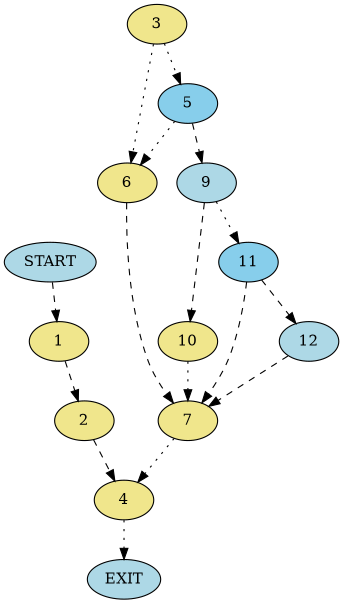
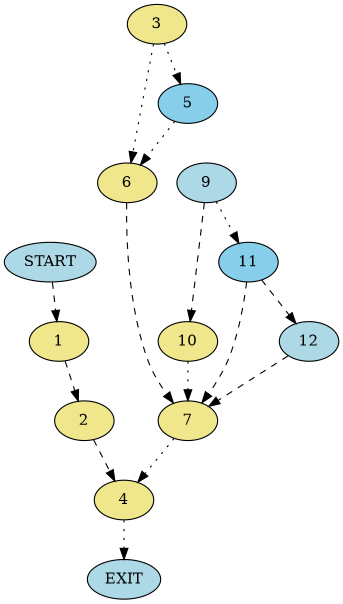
(196, 138) -> none
